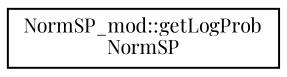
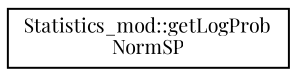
(143, 38) -> (148, 38)
